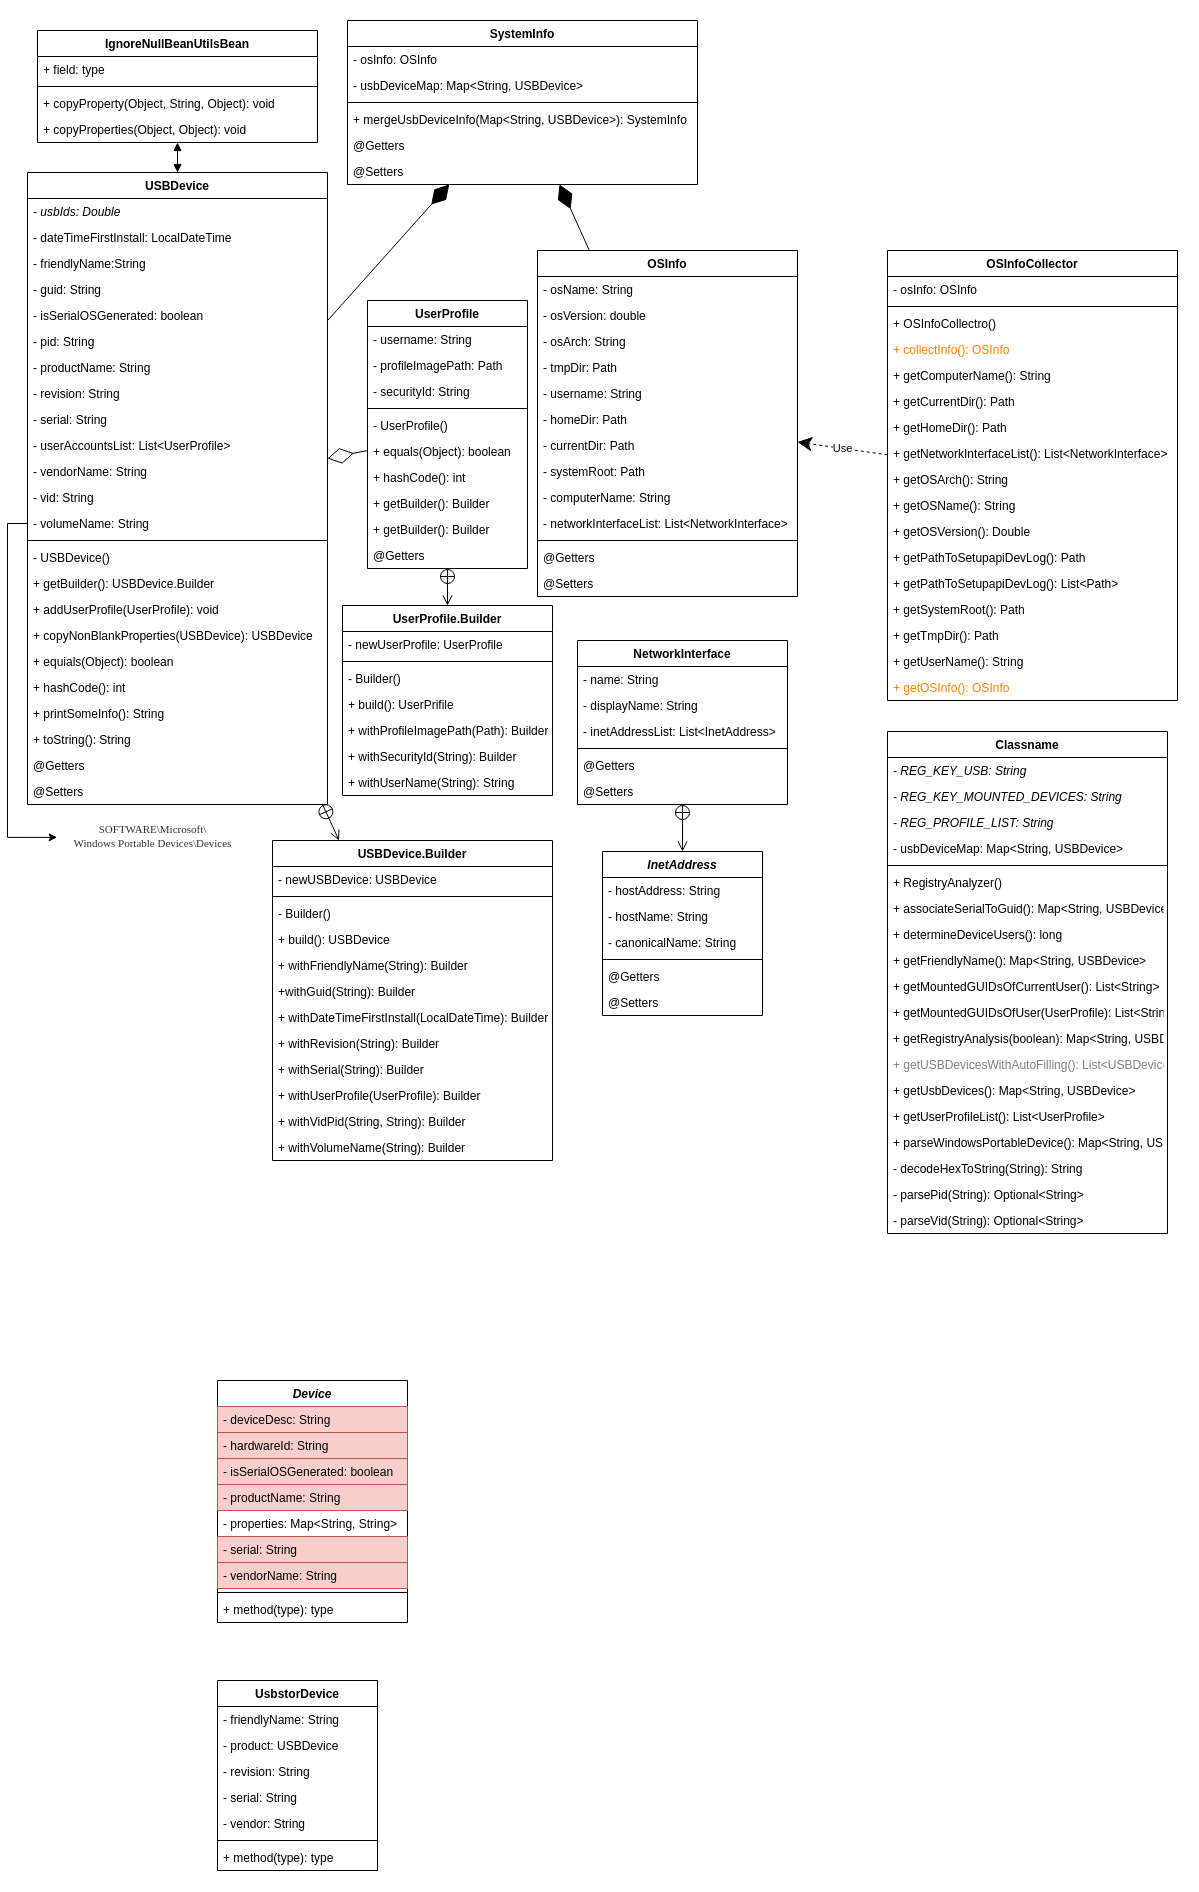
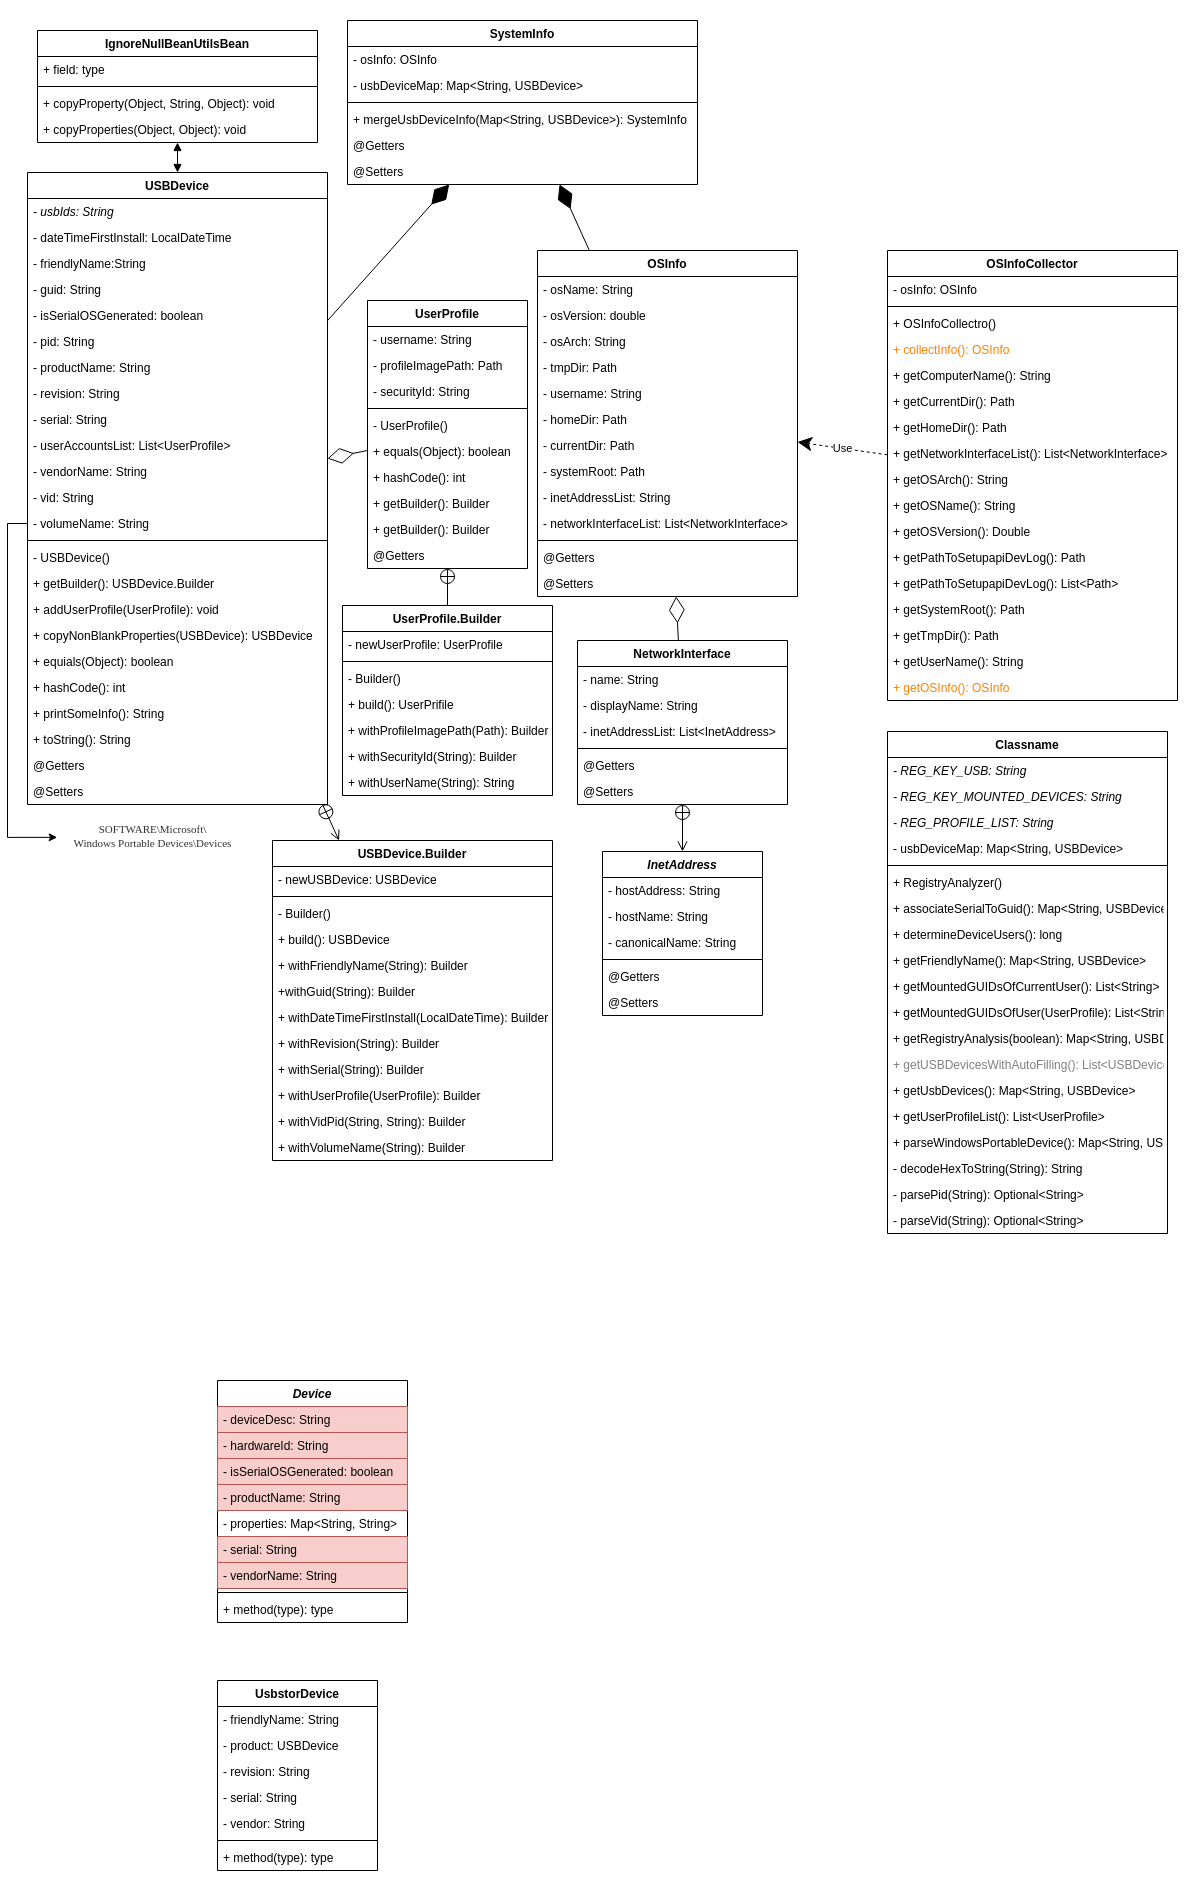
(81, 212) -> (81, 212)
(611, 498) -> (618, 498)
(448, 599) -> (448, 600)
none -> (678, 630)
